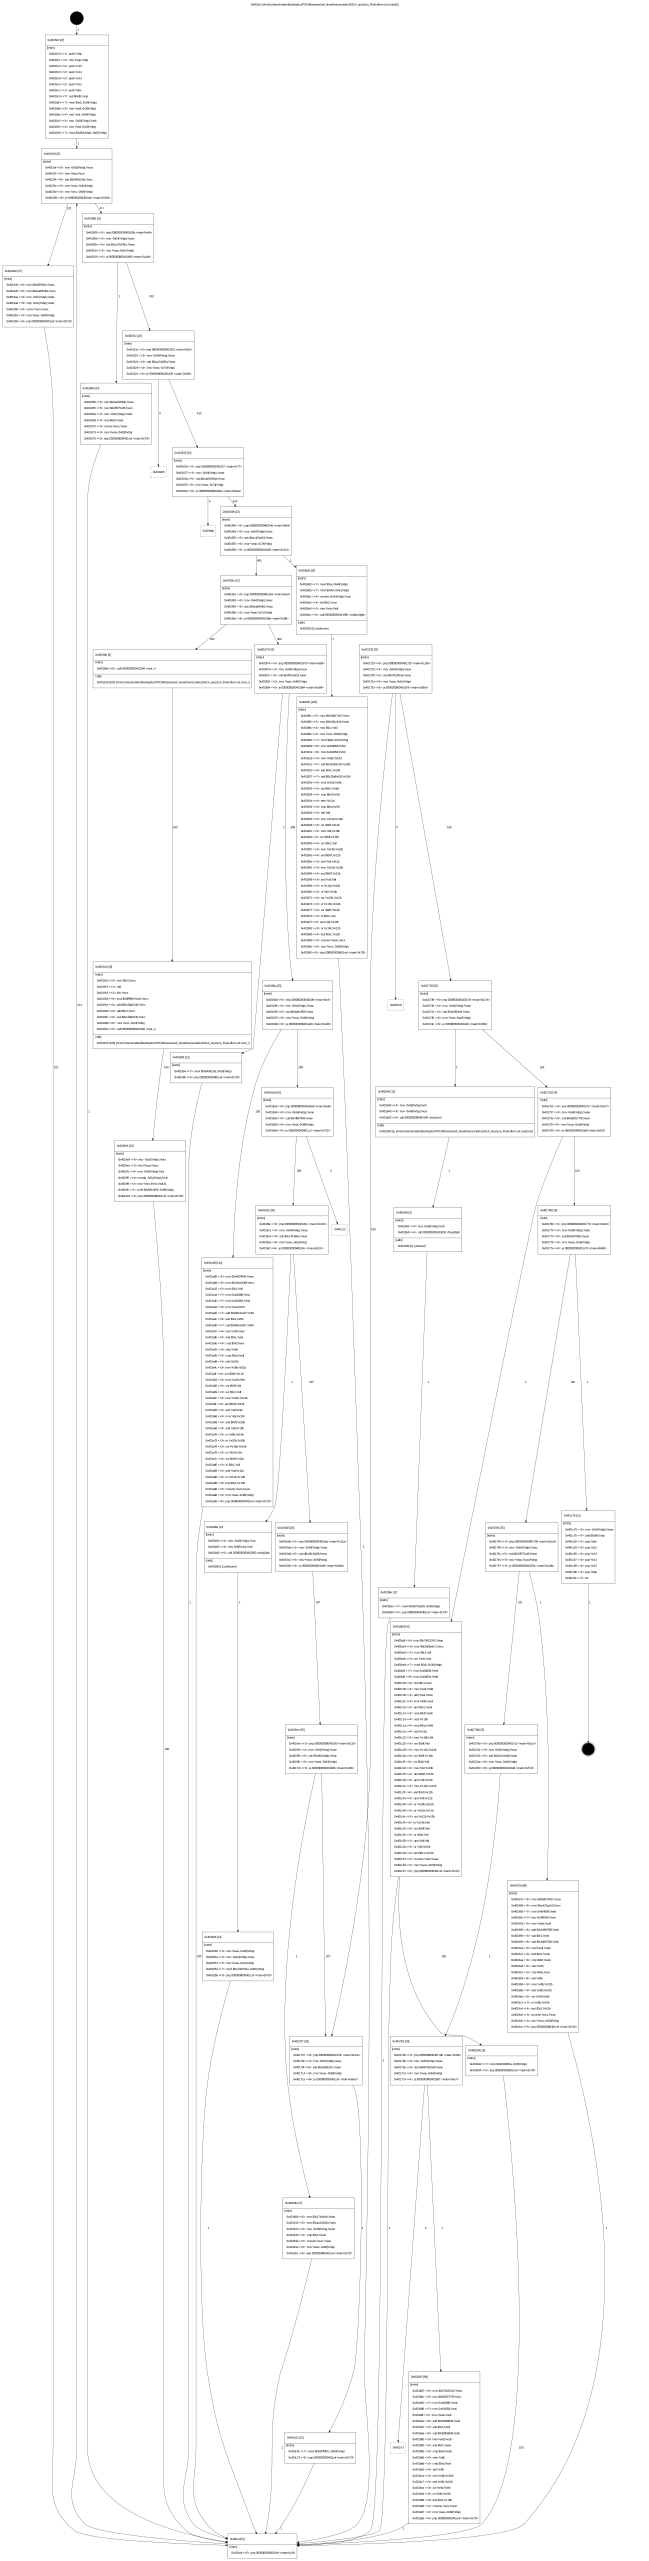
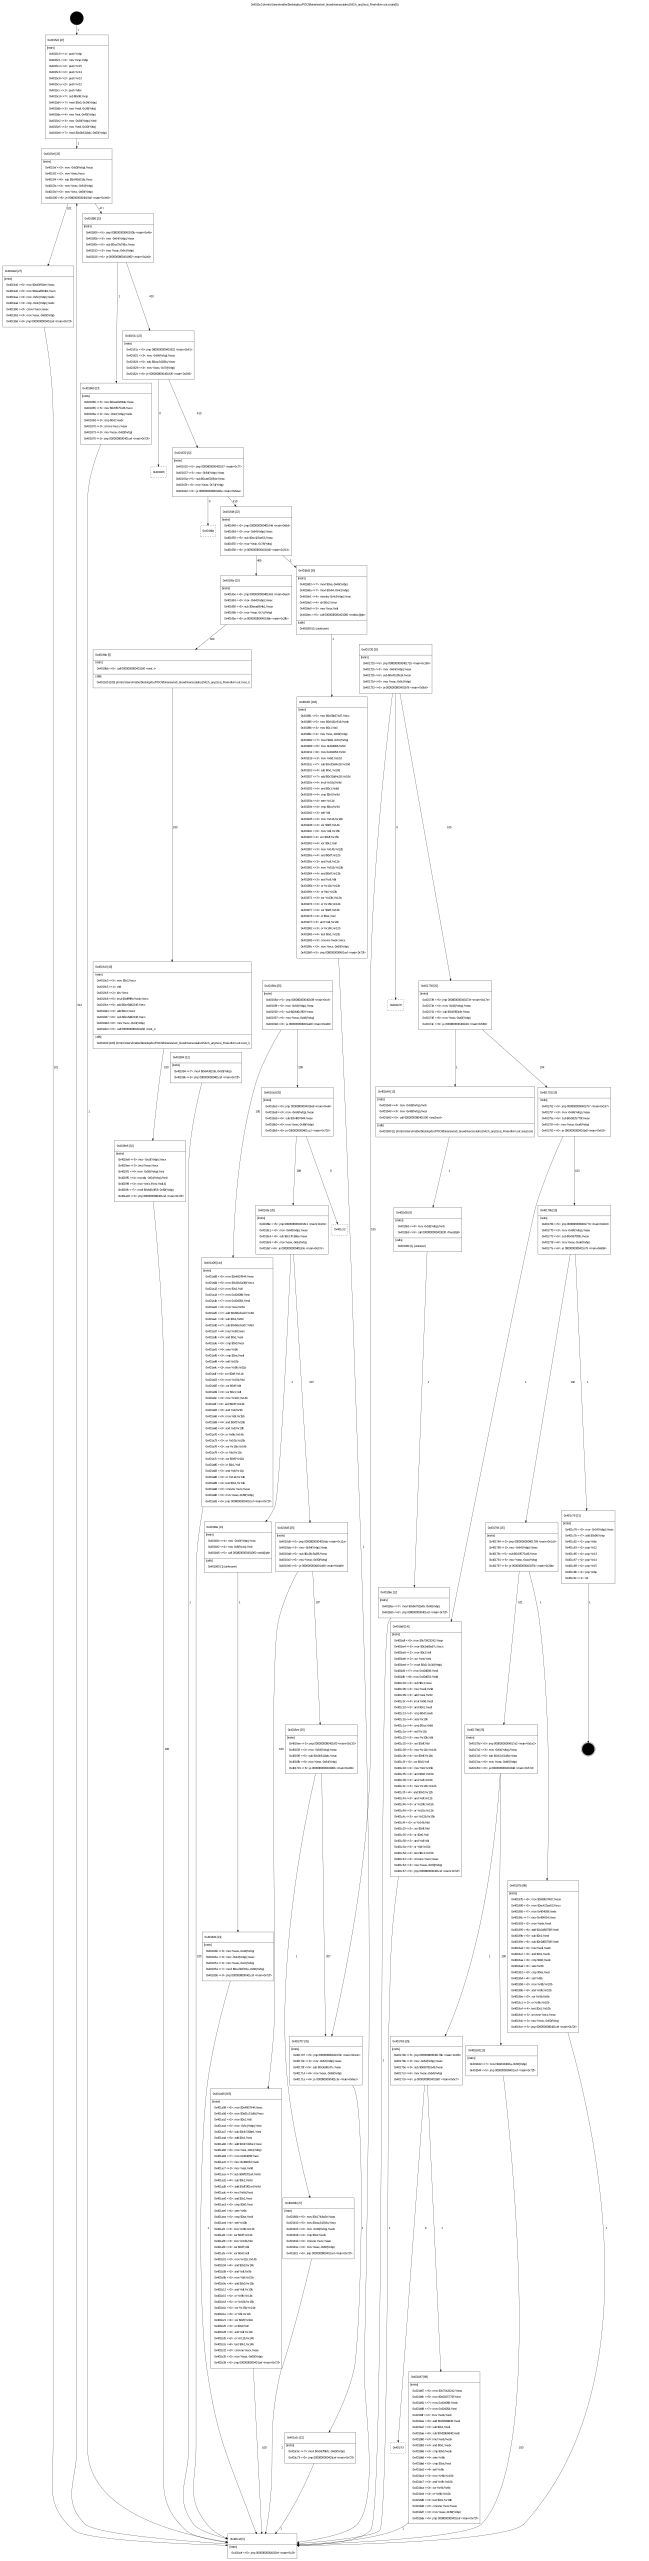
(291, 669) -> none
(410, 1979) -> (500, 1908)
none -> (246, 2228)
